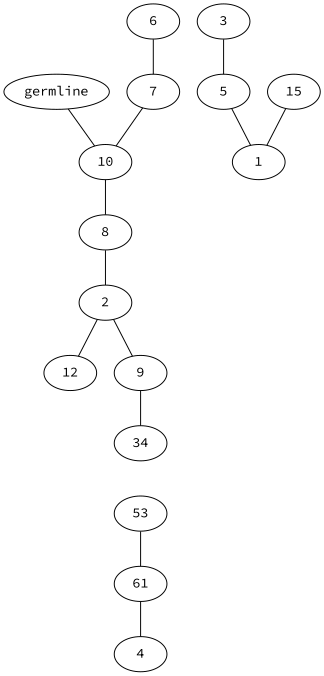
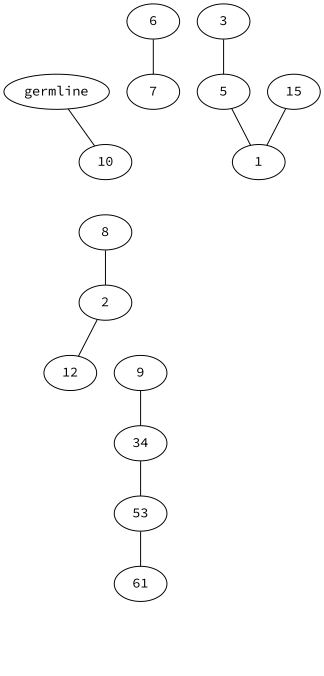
(129, 127) -> none
(105, 197) -> none
(123, 338) -> none
none -> (141, 479)
(141, 654) -> none
